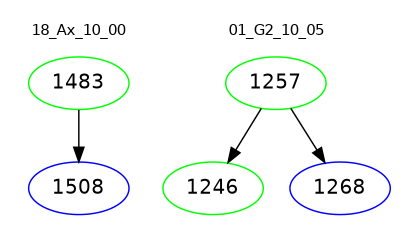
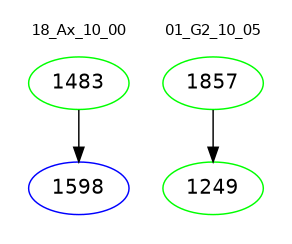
(276, 83) -> (213, 83)
(79, 188) -> (79, 188)
(213, 188) -> (213, 188)
(340, 188) -> none
